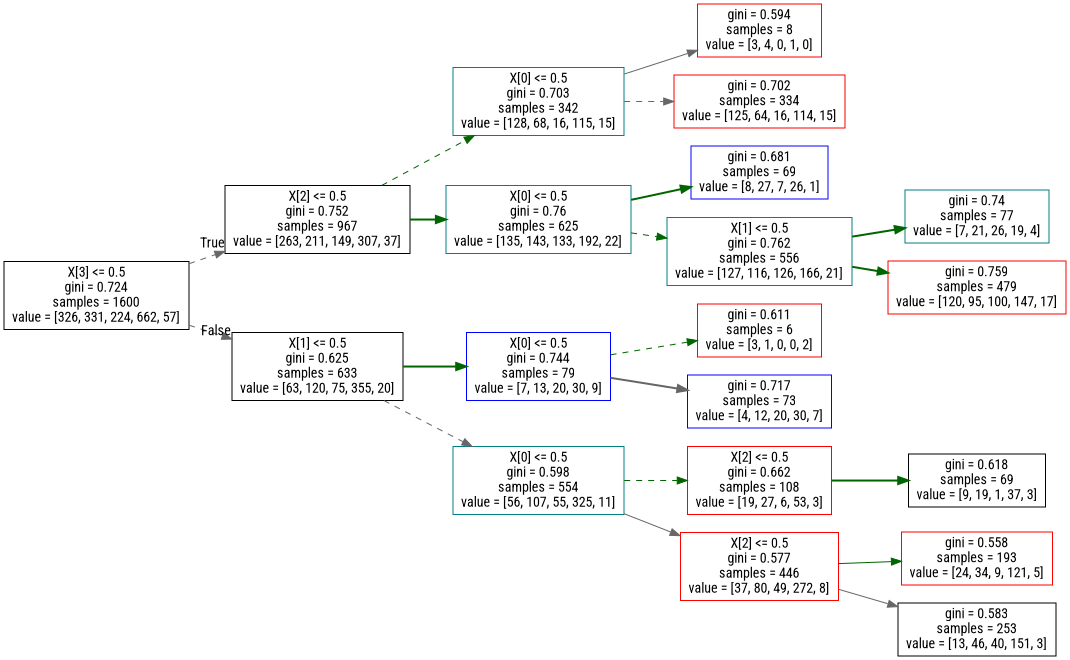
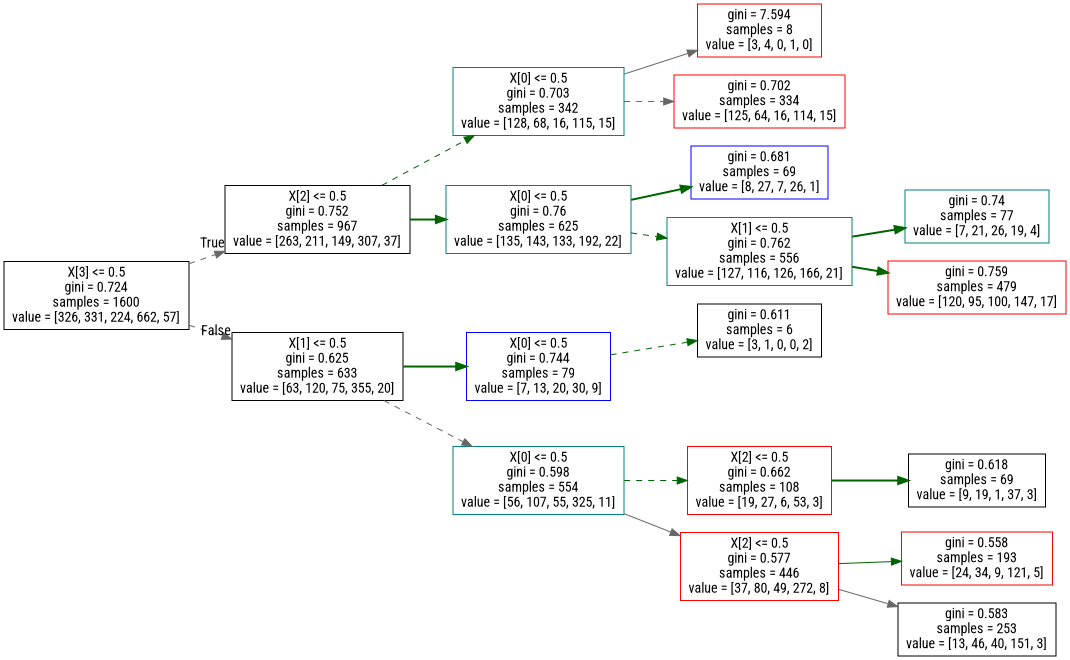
(760, 30) -> (760, 30)
(760, 330) -> (760, 330)
(760, 402) -> none
